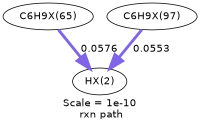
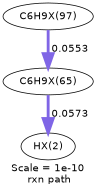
(130, 44) -> (48, 42)
(98, 49) -> (69, 114)
